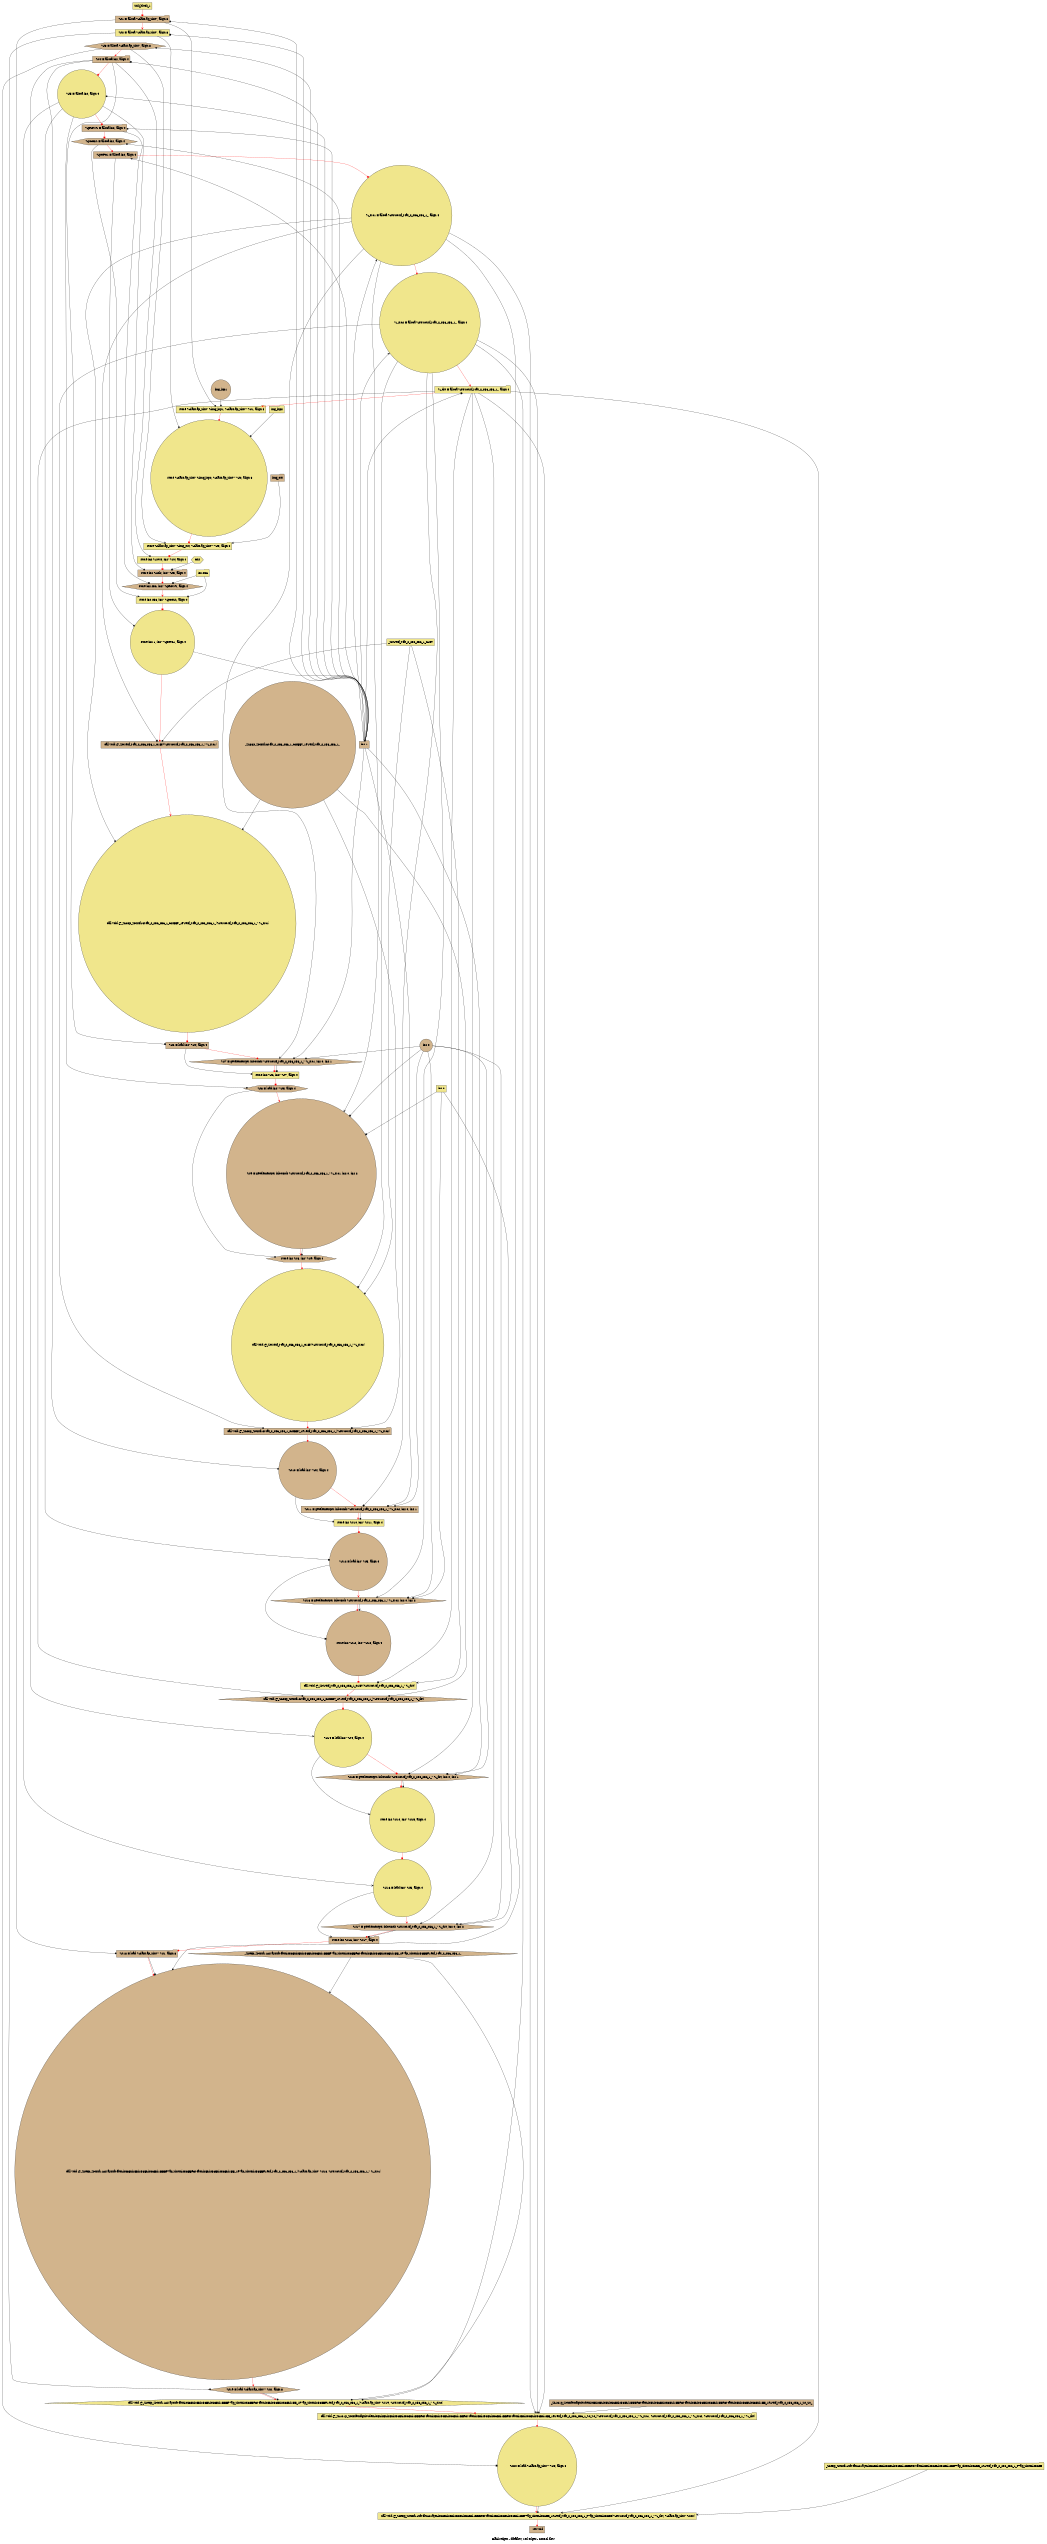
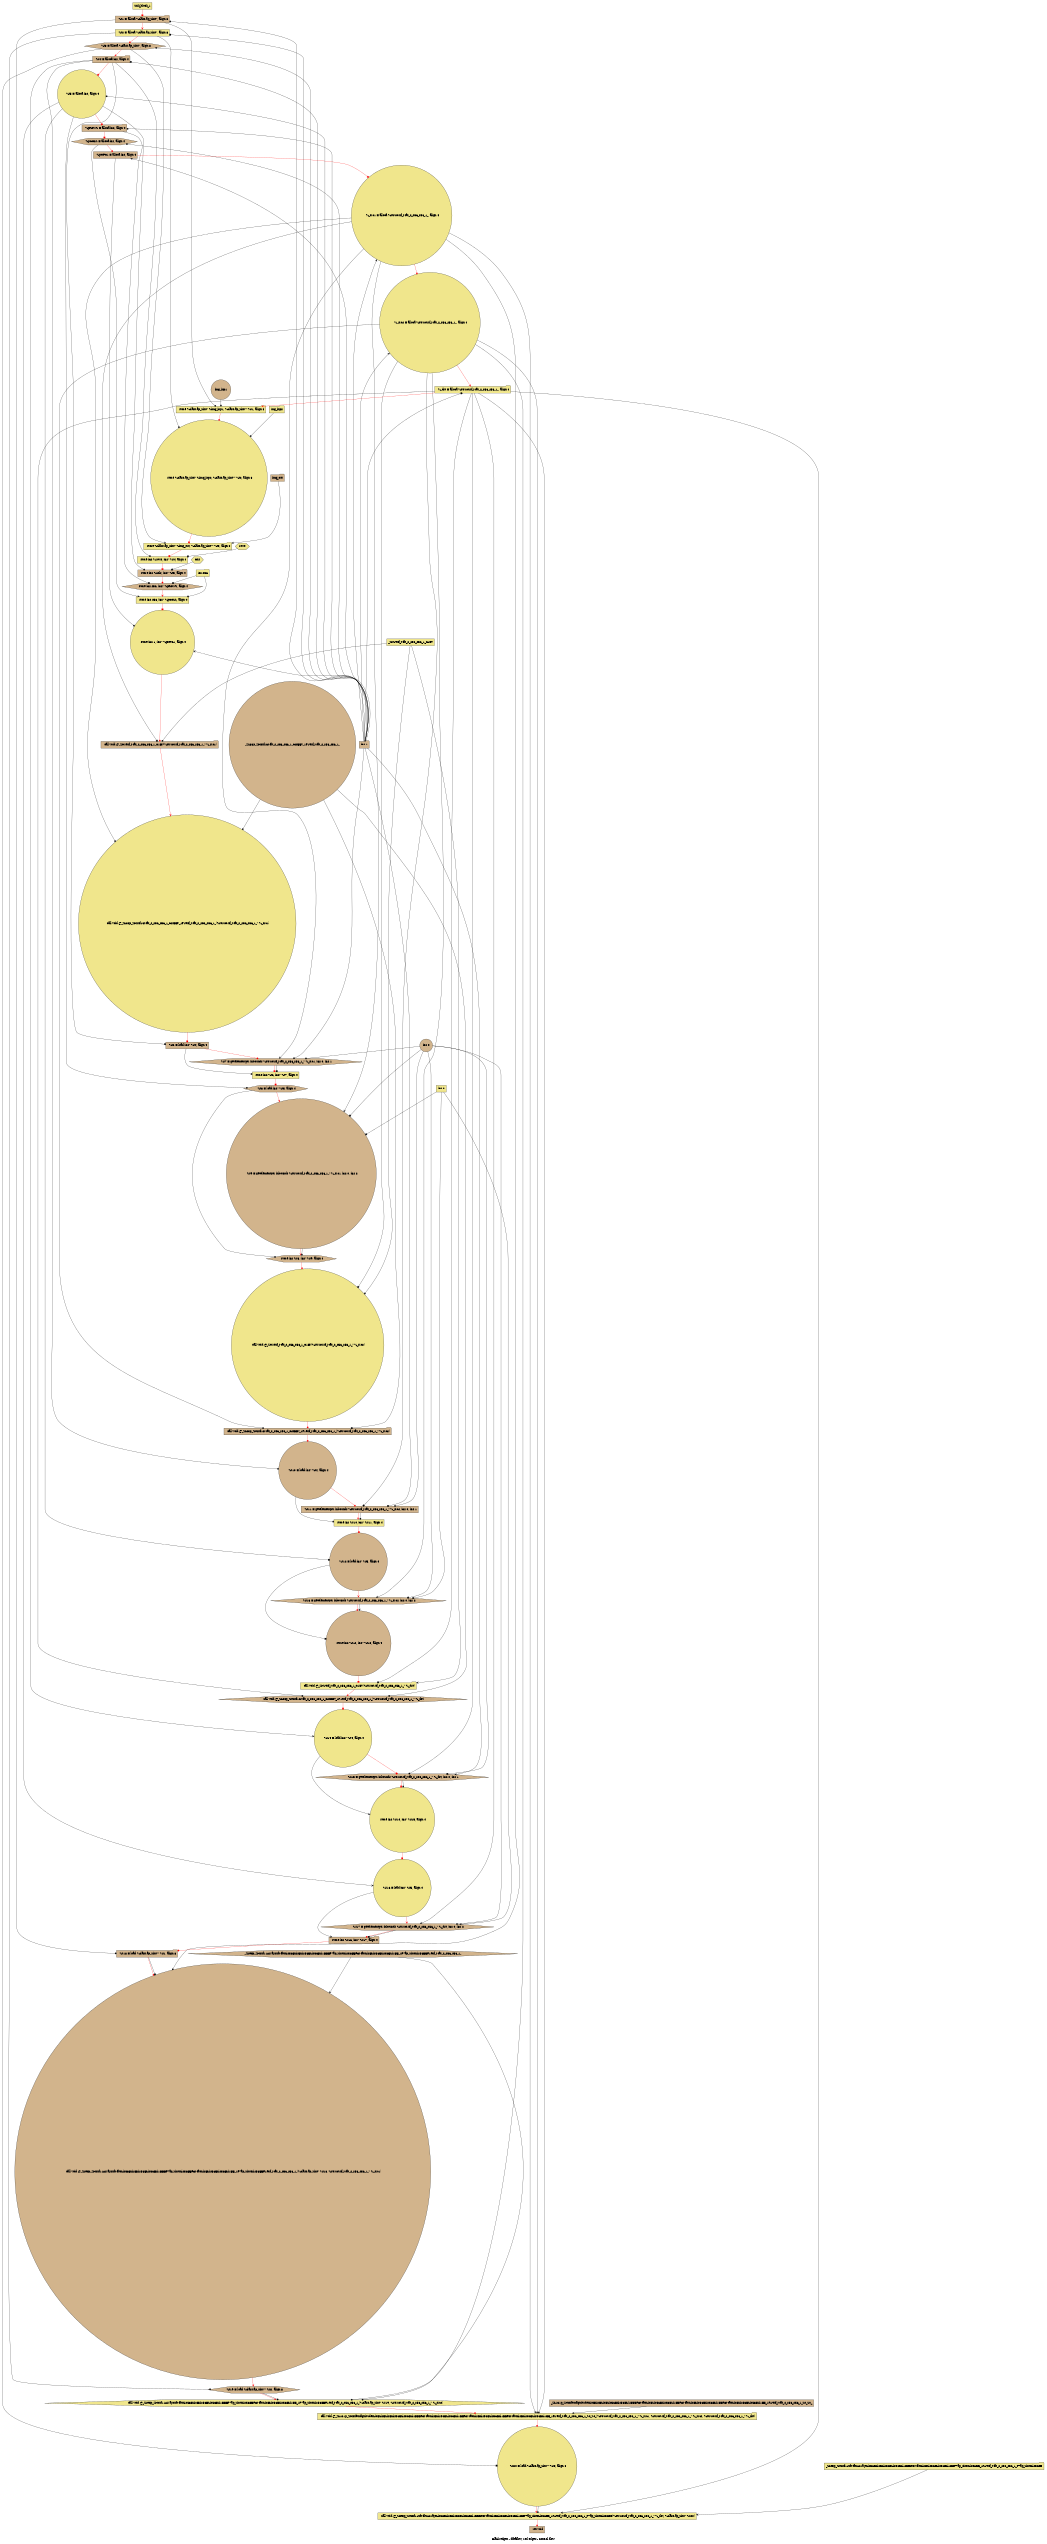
none -> (134, 39)
none -> (242, 546)
(304, 675) -> (314, 675)
